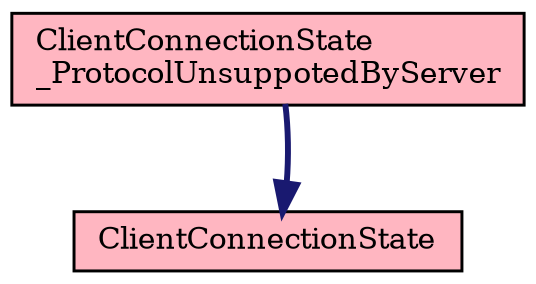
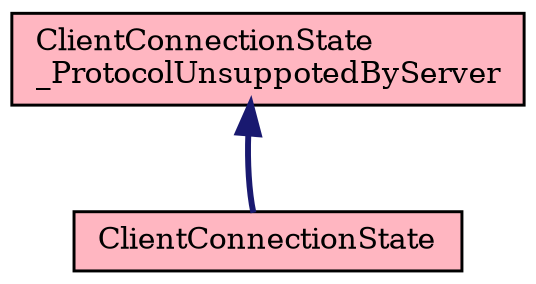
(288, 144) -> (249, 173)
